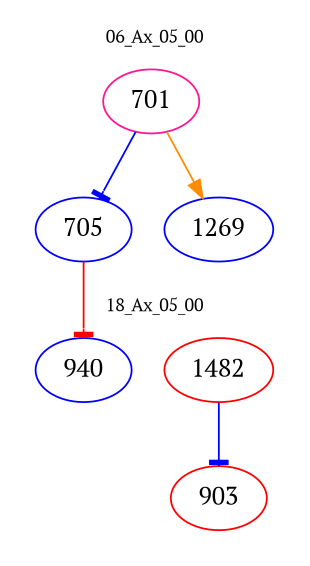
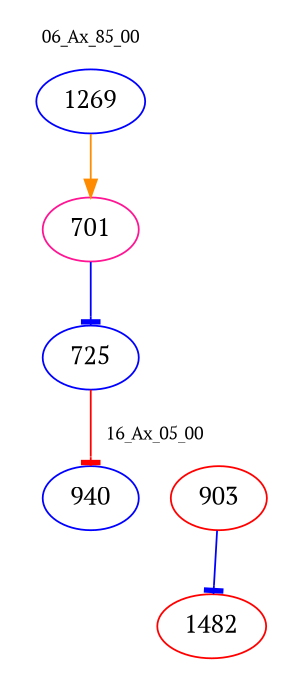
(155, 38) -> (91, 38)
(181, 157) -> (91, 157)
(84, 230) -> (91, 358)
(155, 307) -> (155, 435)
(219, 430) -> (216, 558)
